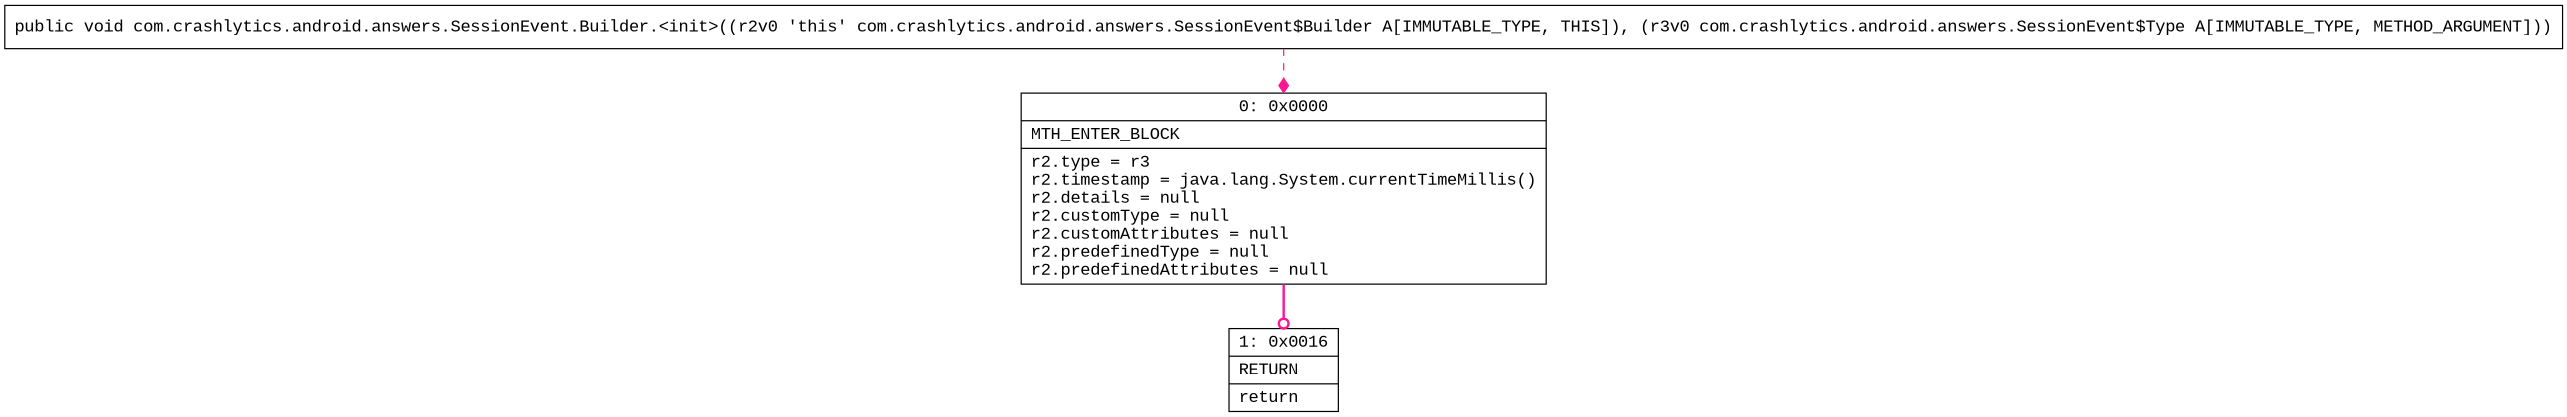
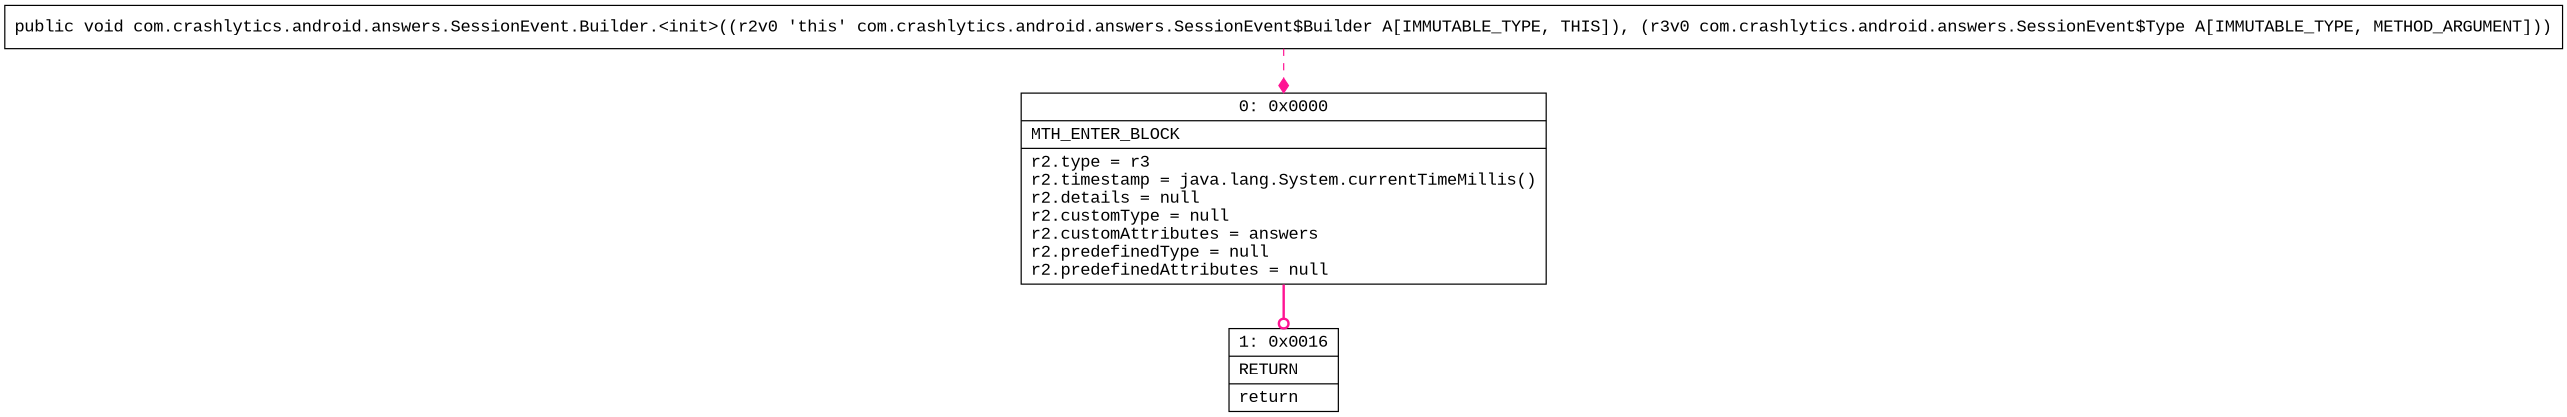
(1160, 234) -> (1175, 234)
